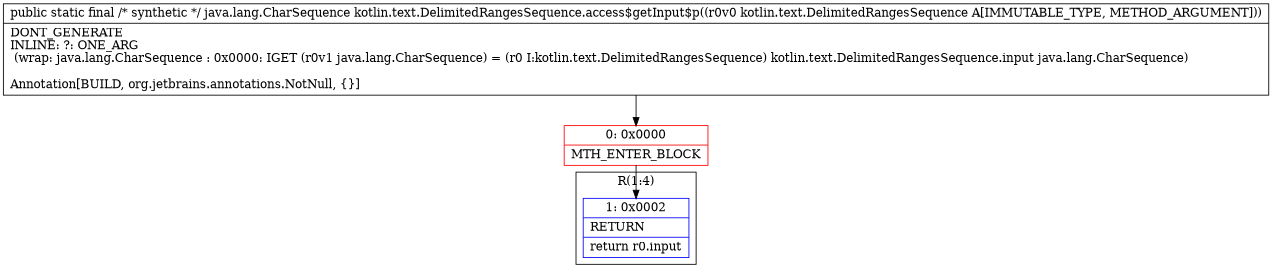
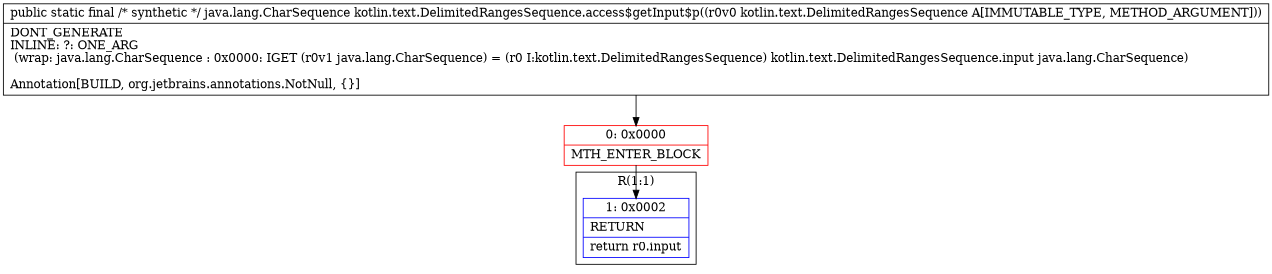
(636, 182) -> (636, 182)
